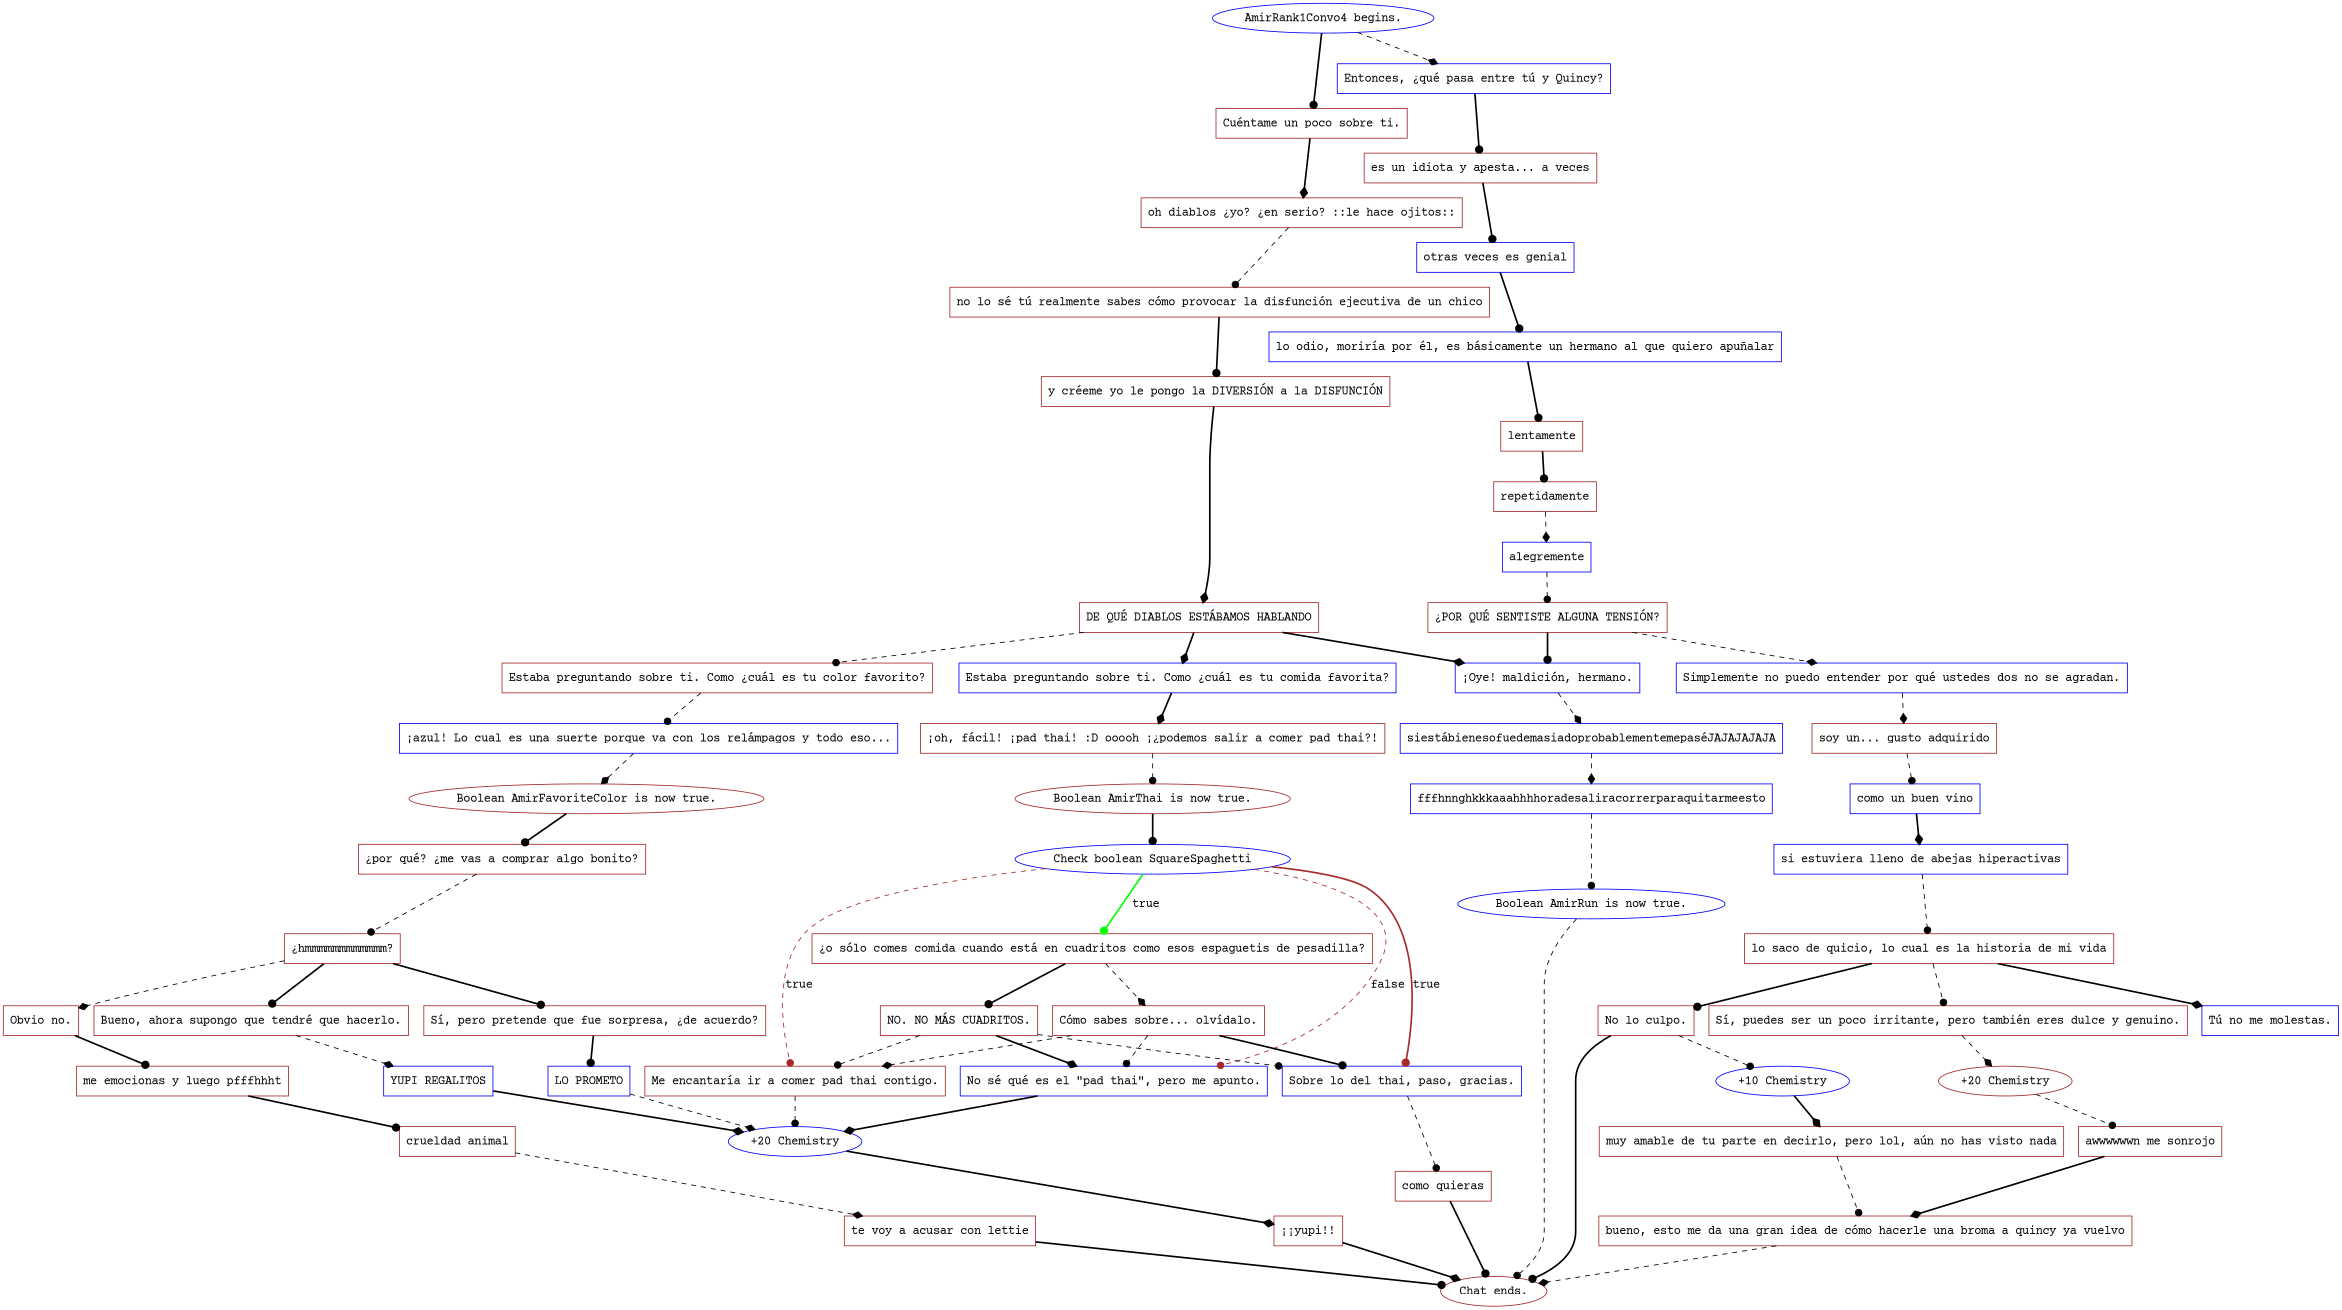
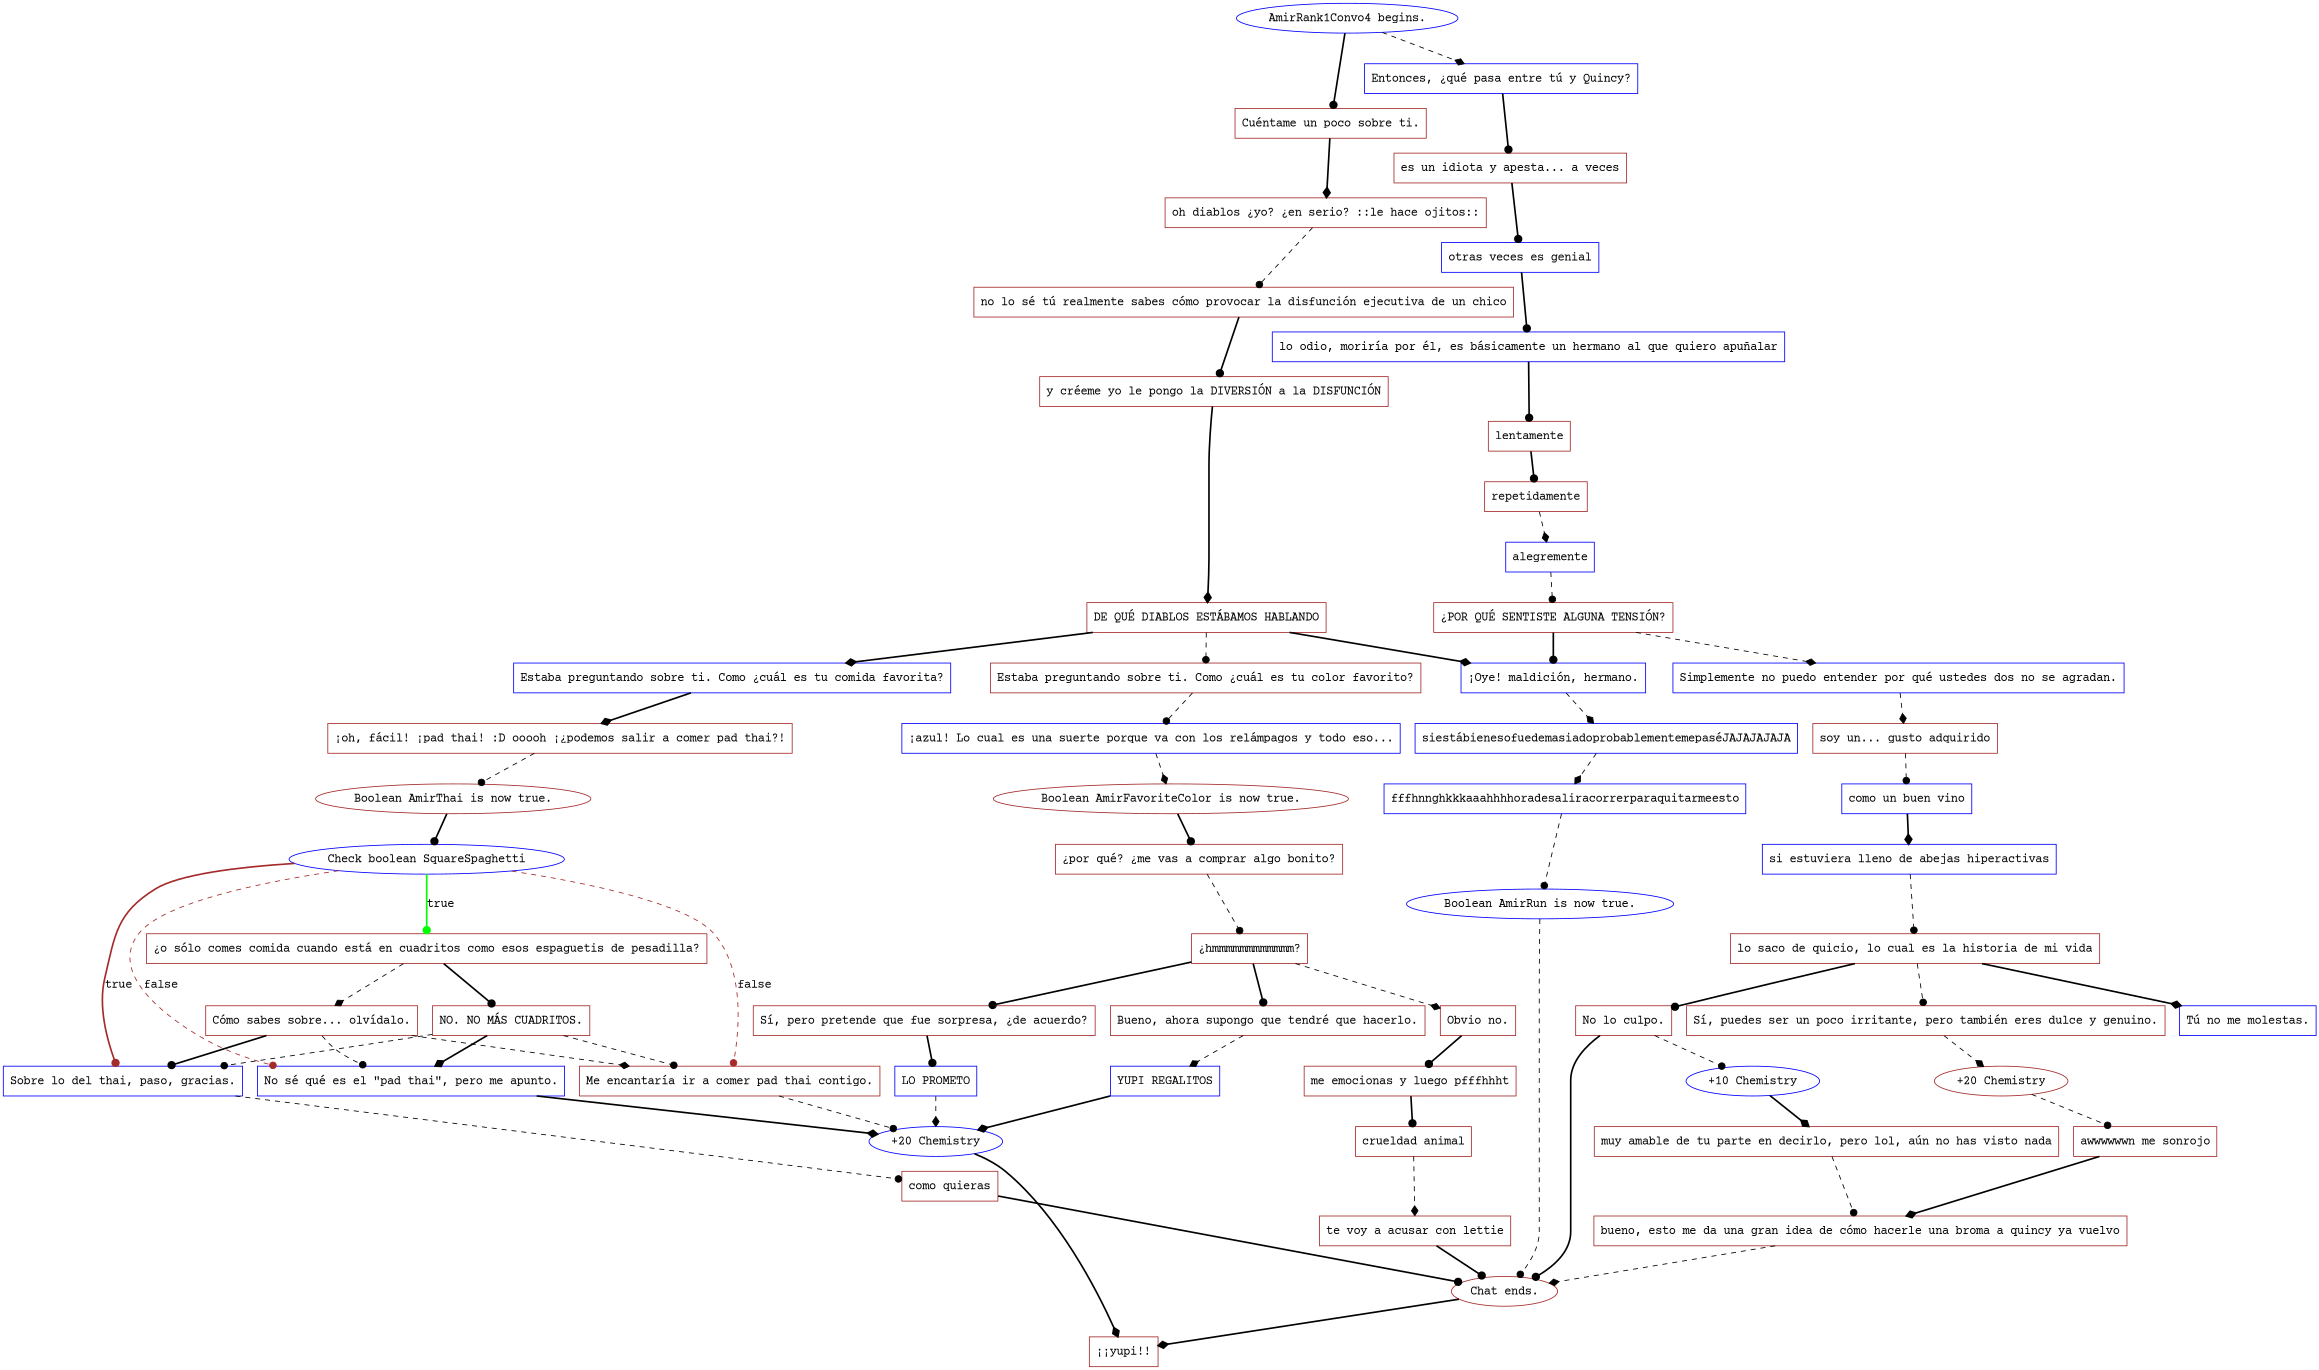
(799, 985) -> (755, 985)
(1396, 1260) -> (1314, 1322)
